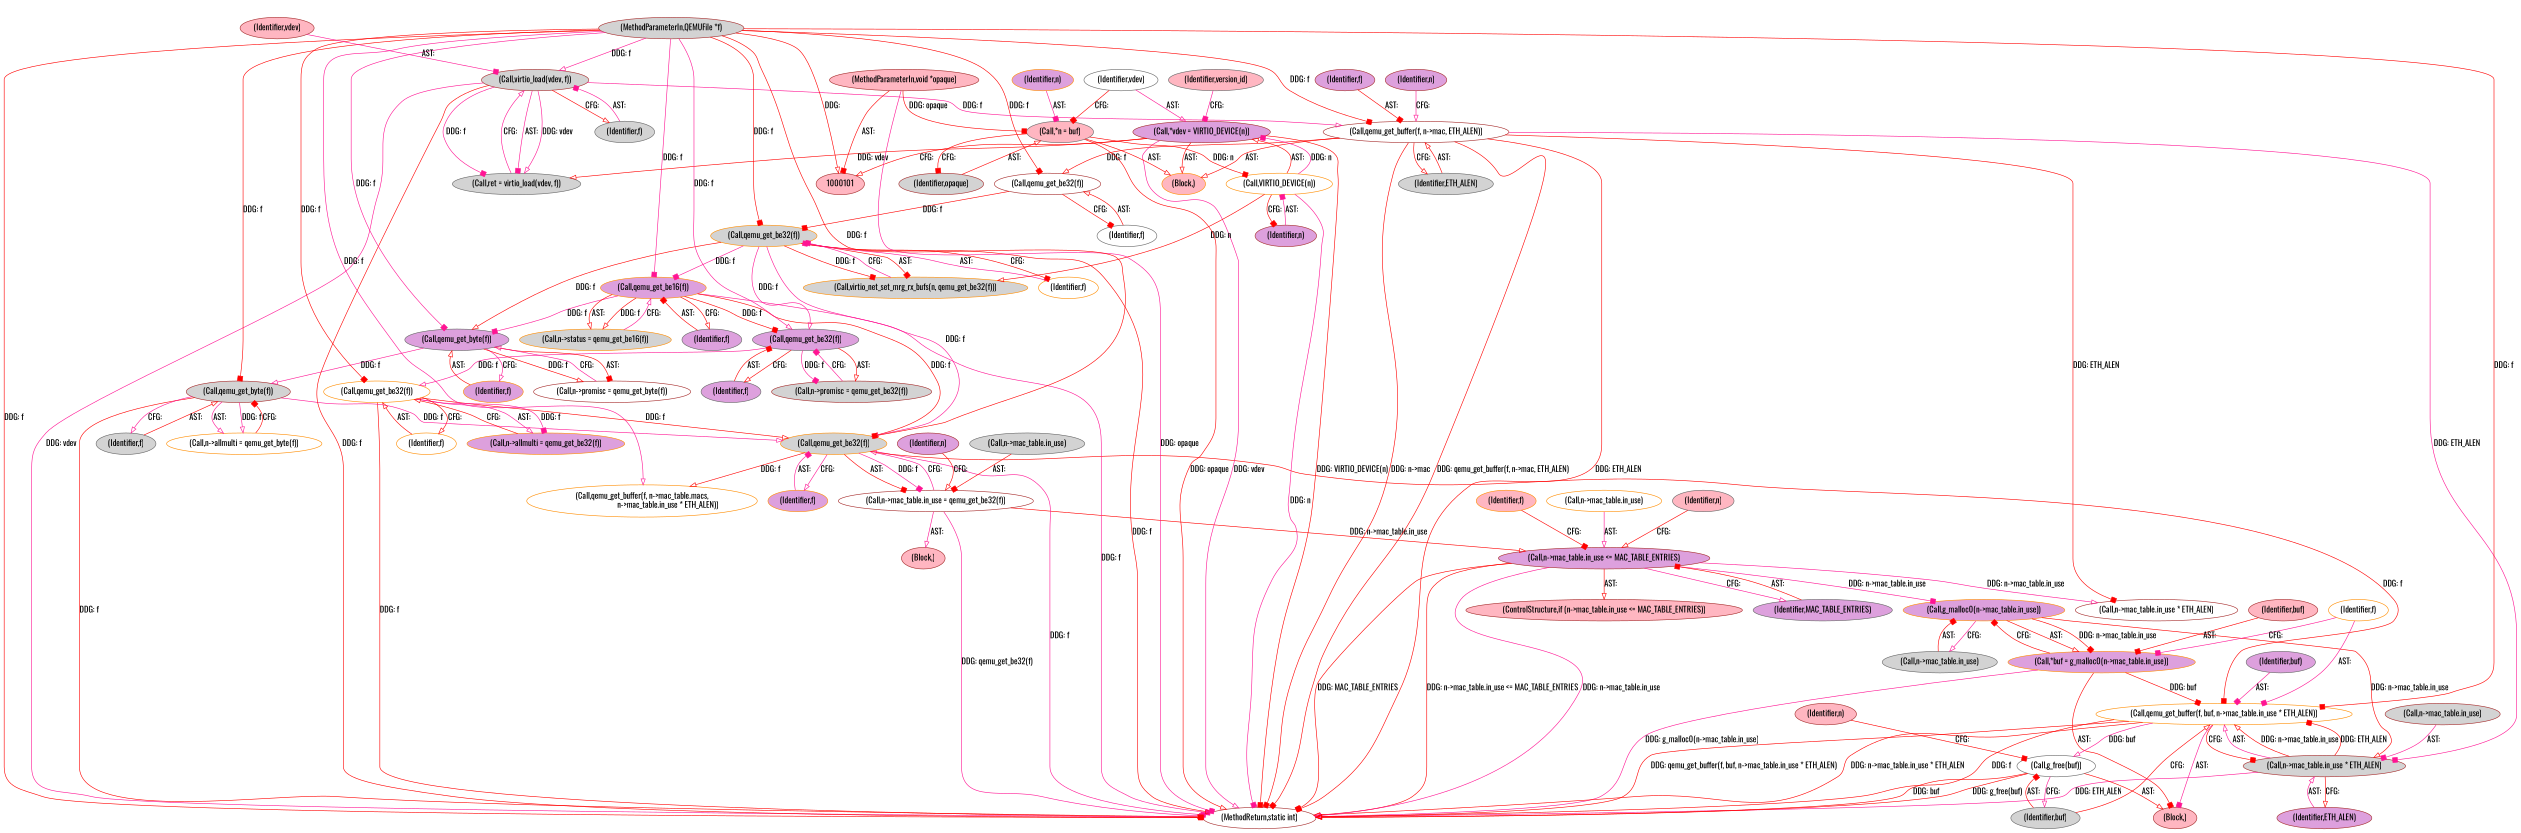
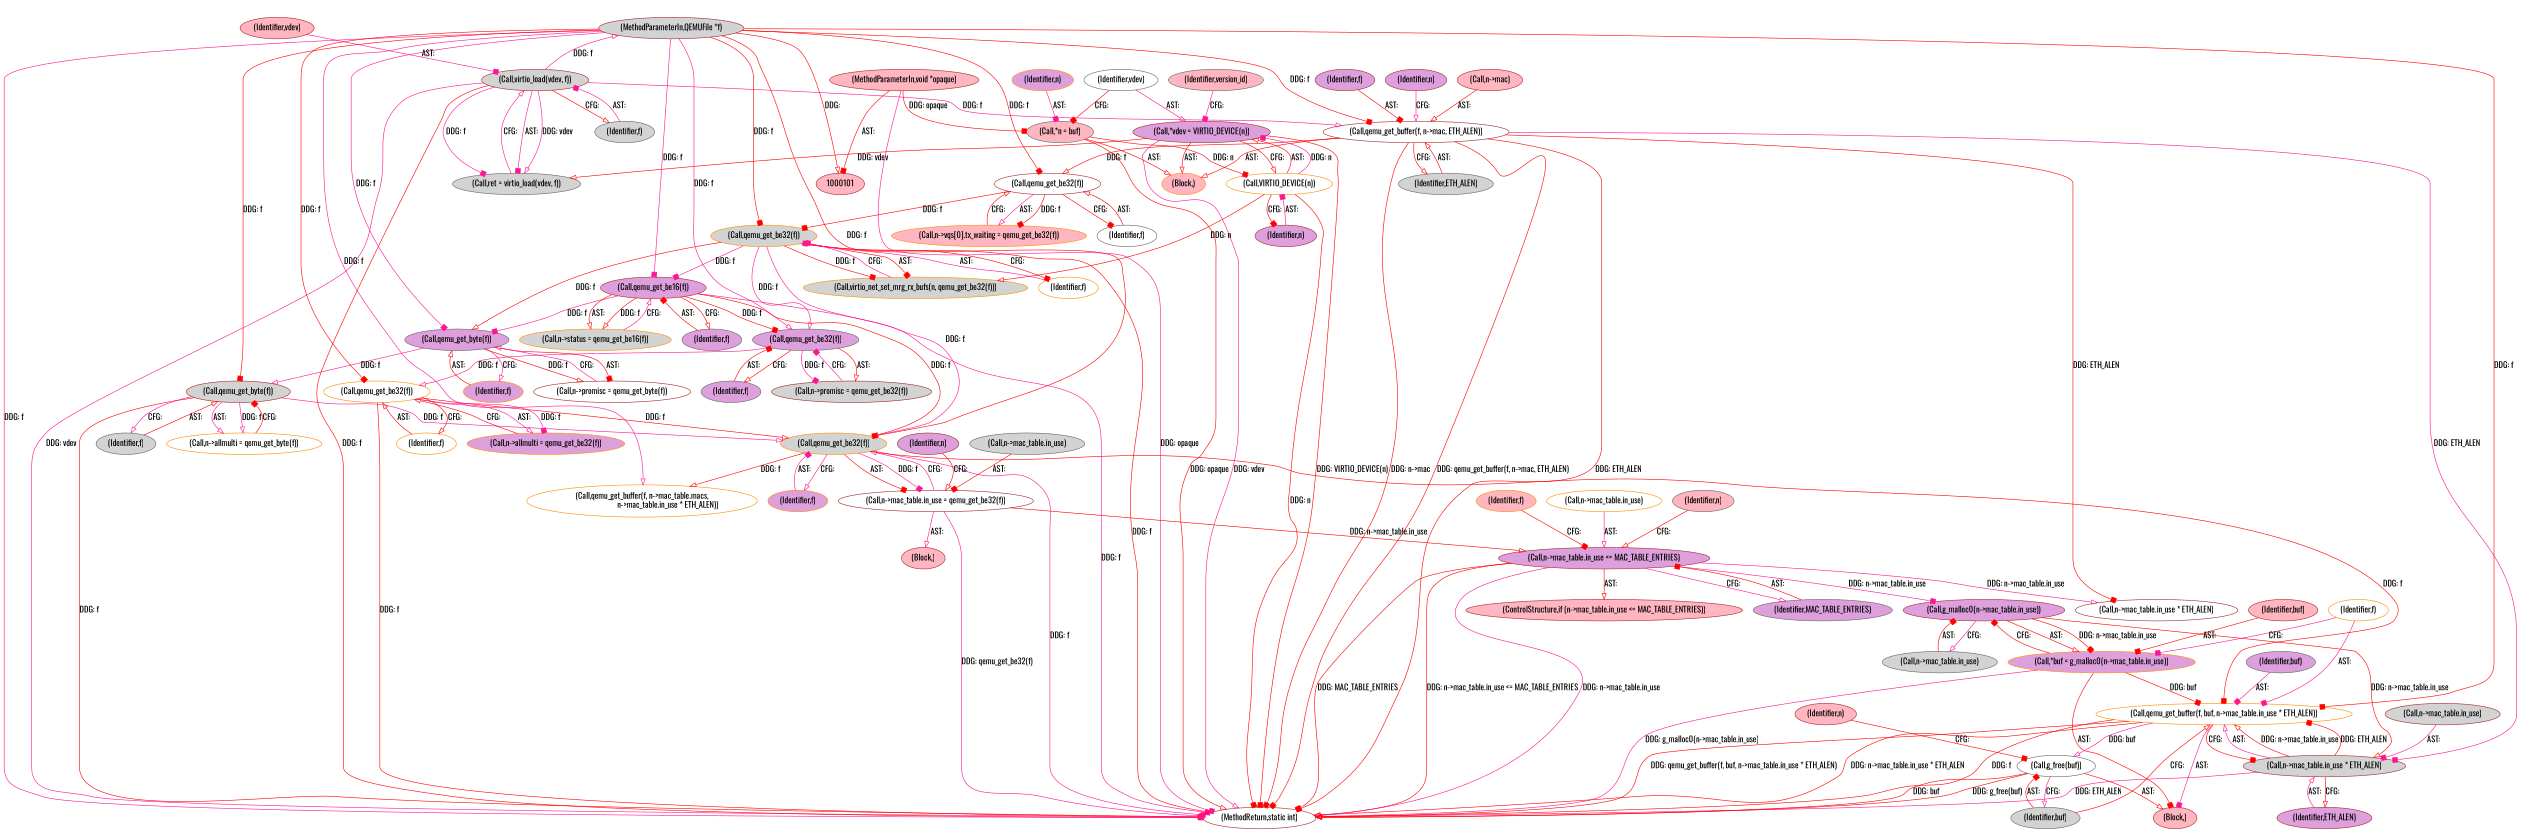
(605, 53) -> (576, 48)
none -> (1490, 80)
(1002, 144) -> (1262, 153)
(941, 184) -> none
none -> (989, 236)
(653, 288) -> (653, 288)
(1289, 498) -> (1289, 498)
(1984, 610) -> (1984, 610)
(4, 727) -> (4, 727)
